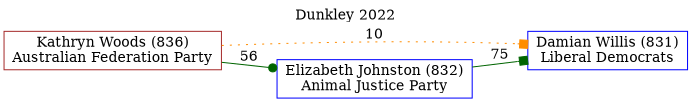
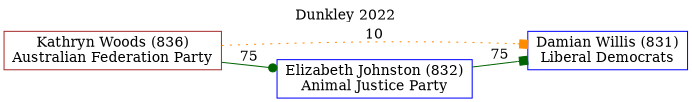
(249, 57) -> (249, 57)
